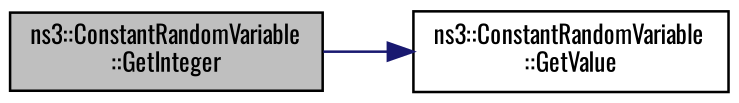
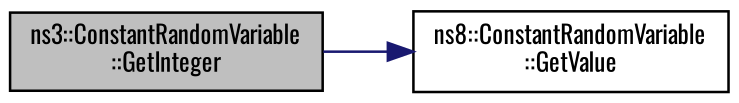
(571, 52) -> (571, 52)
